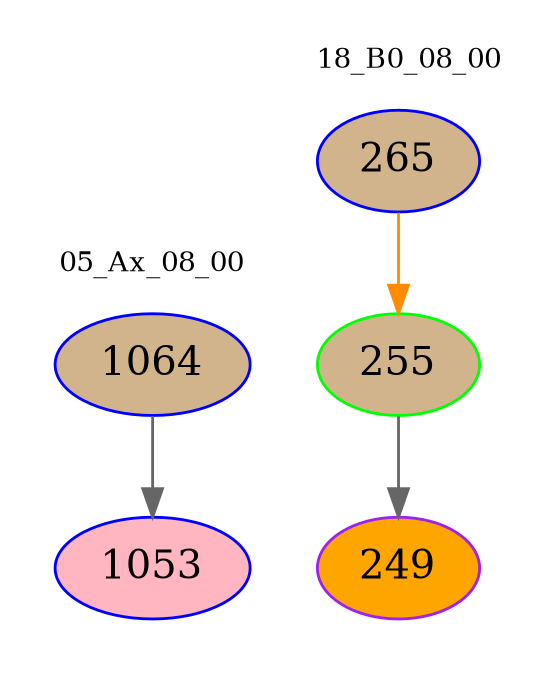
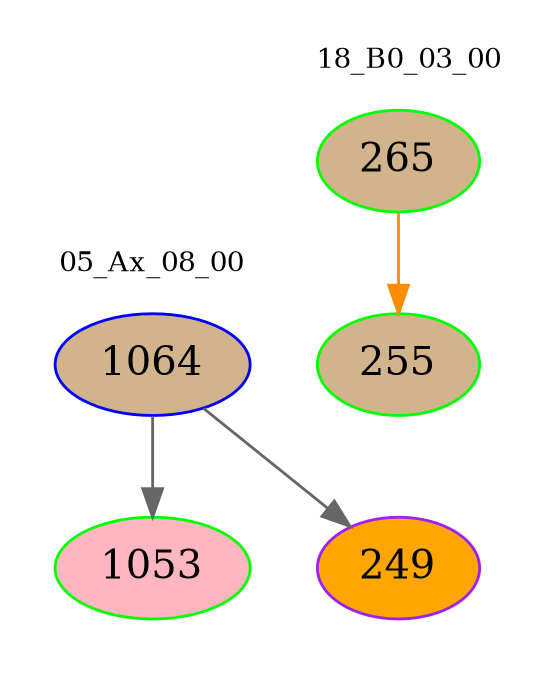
(410, 61) -> (410, 61)
(399, 161) -> (399, 161)
(399, 452) -> (253, 448)
(153, 568) -> (153, 568)
